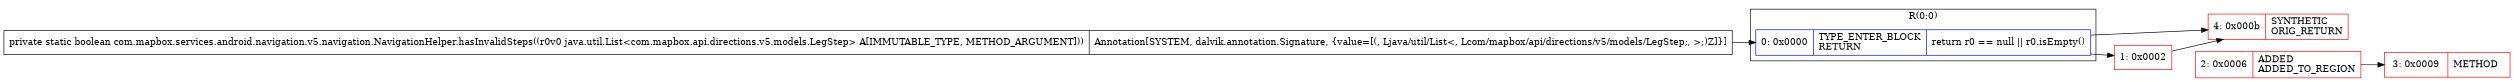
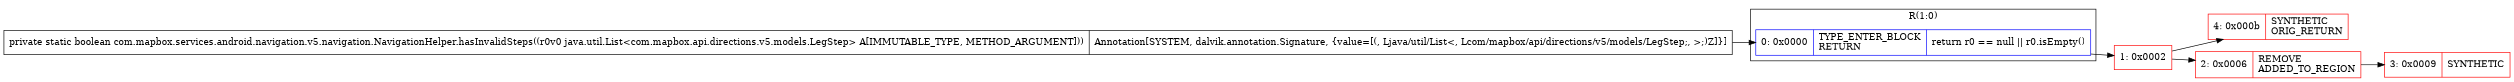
(1923, 17) -> (1923, 17)
(2146, 33) -> none
none -> (2180, 60)
(2276, 60) -> (2280, 60)
(2476, 64) -> (2476, 64)
